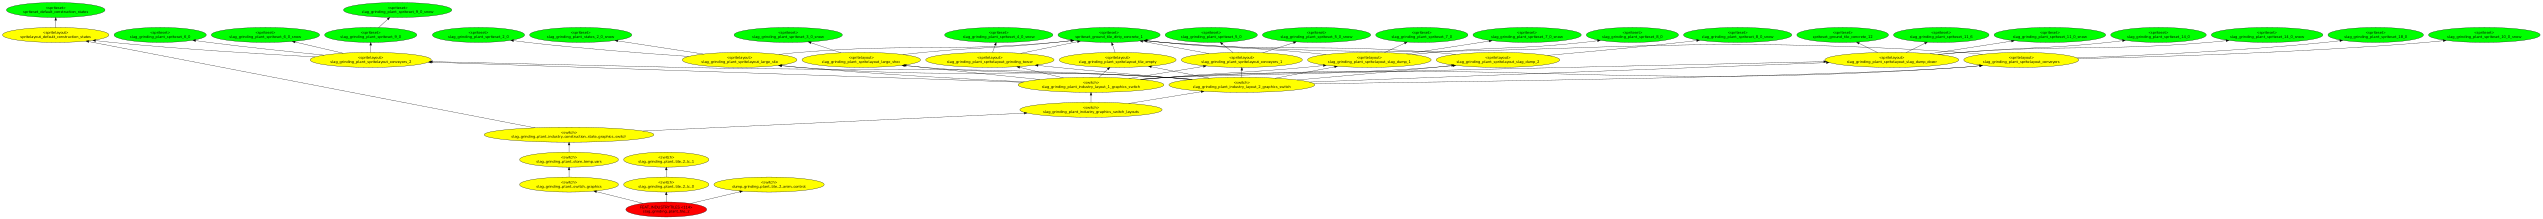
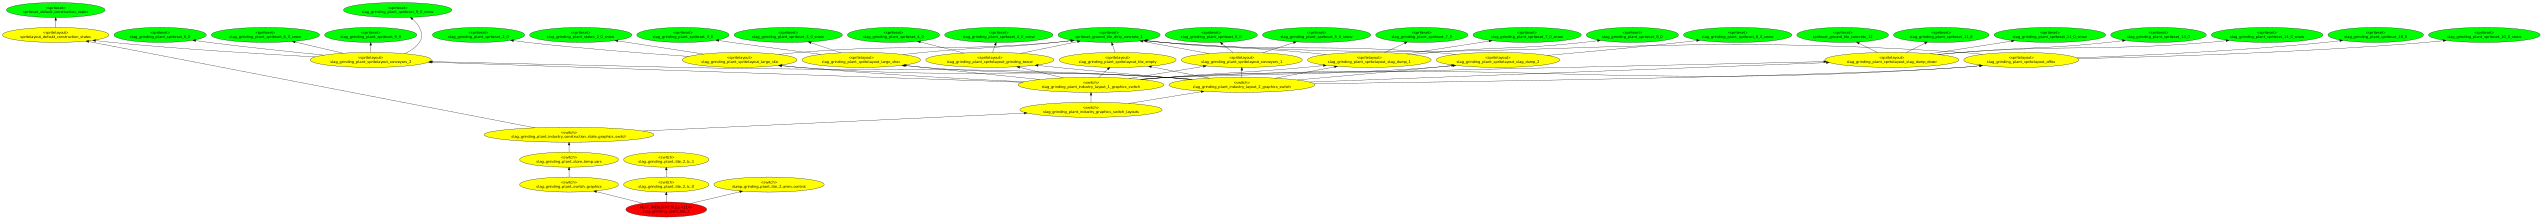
(383, 23) -> (421, 39)
none -> (683, 35)
none -> (894, 35)
(2021, 60) -> (2021, 60)
